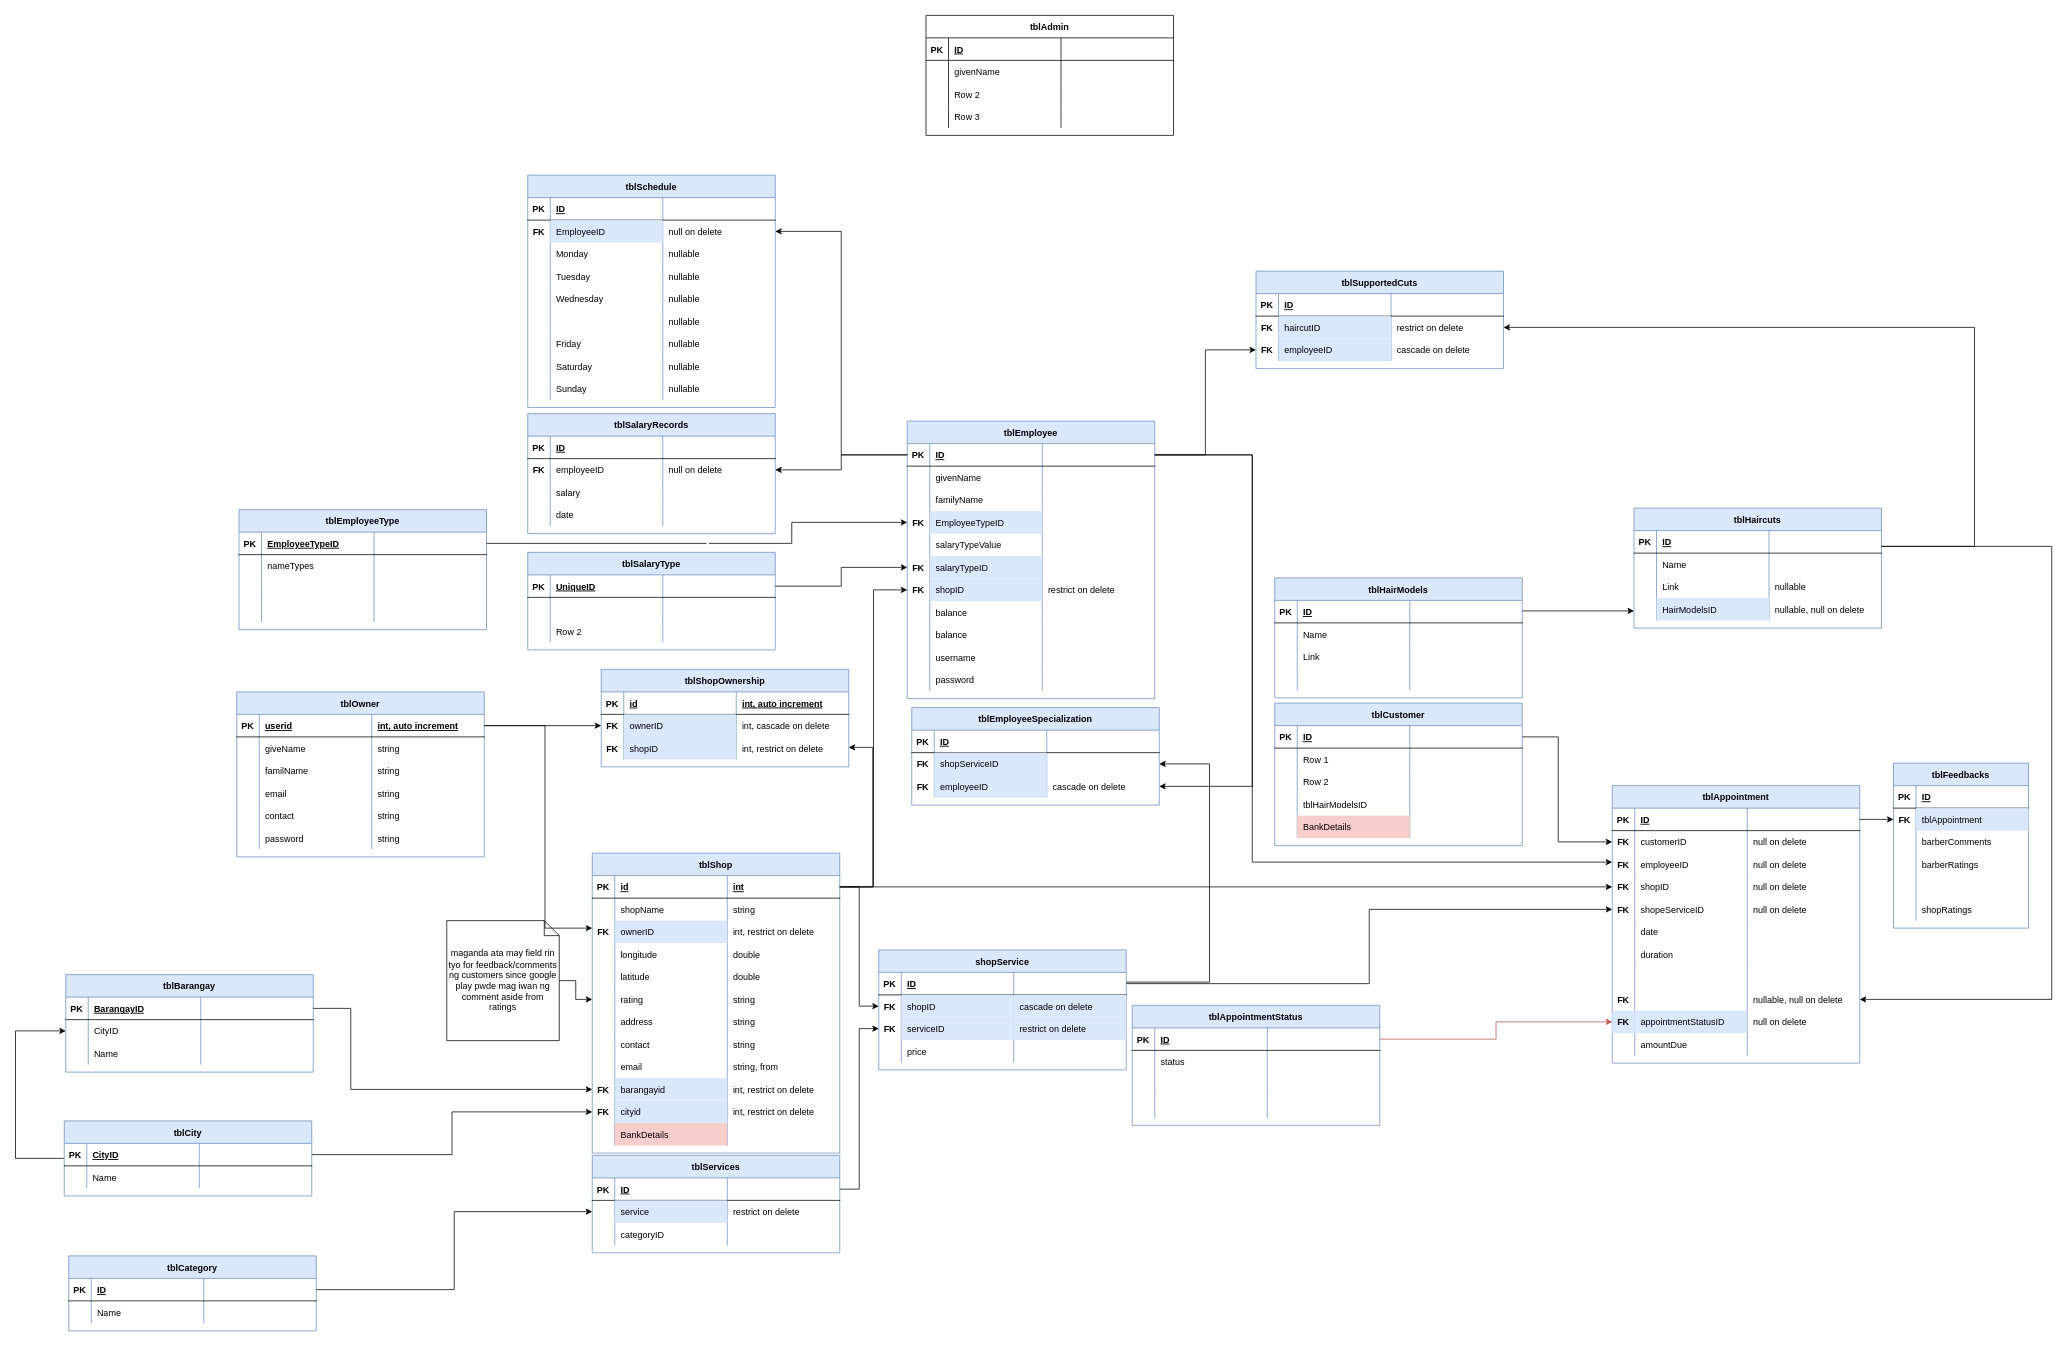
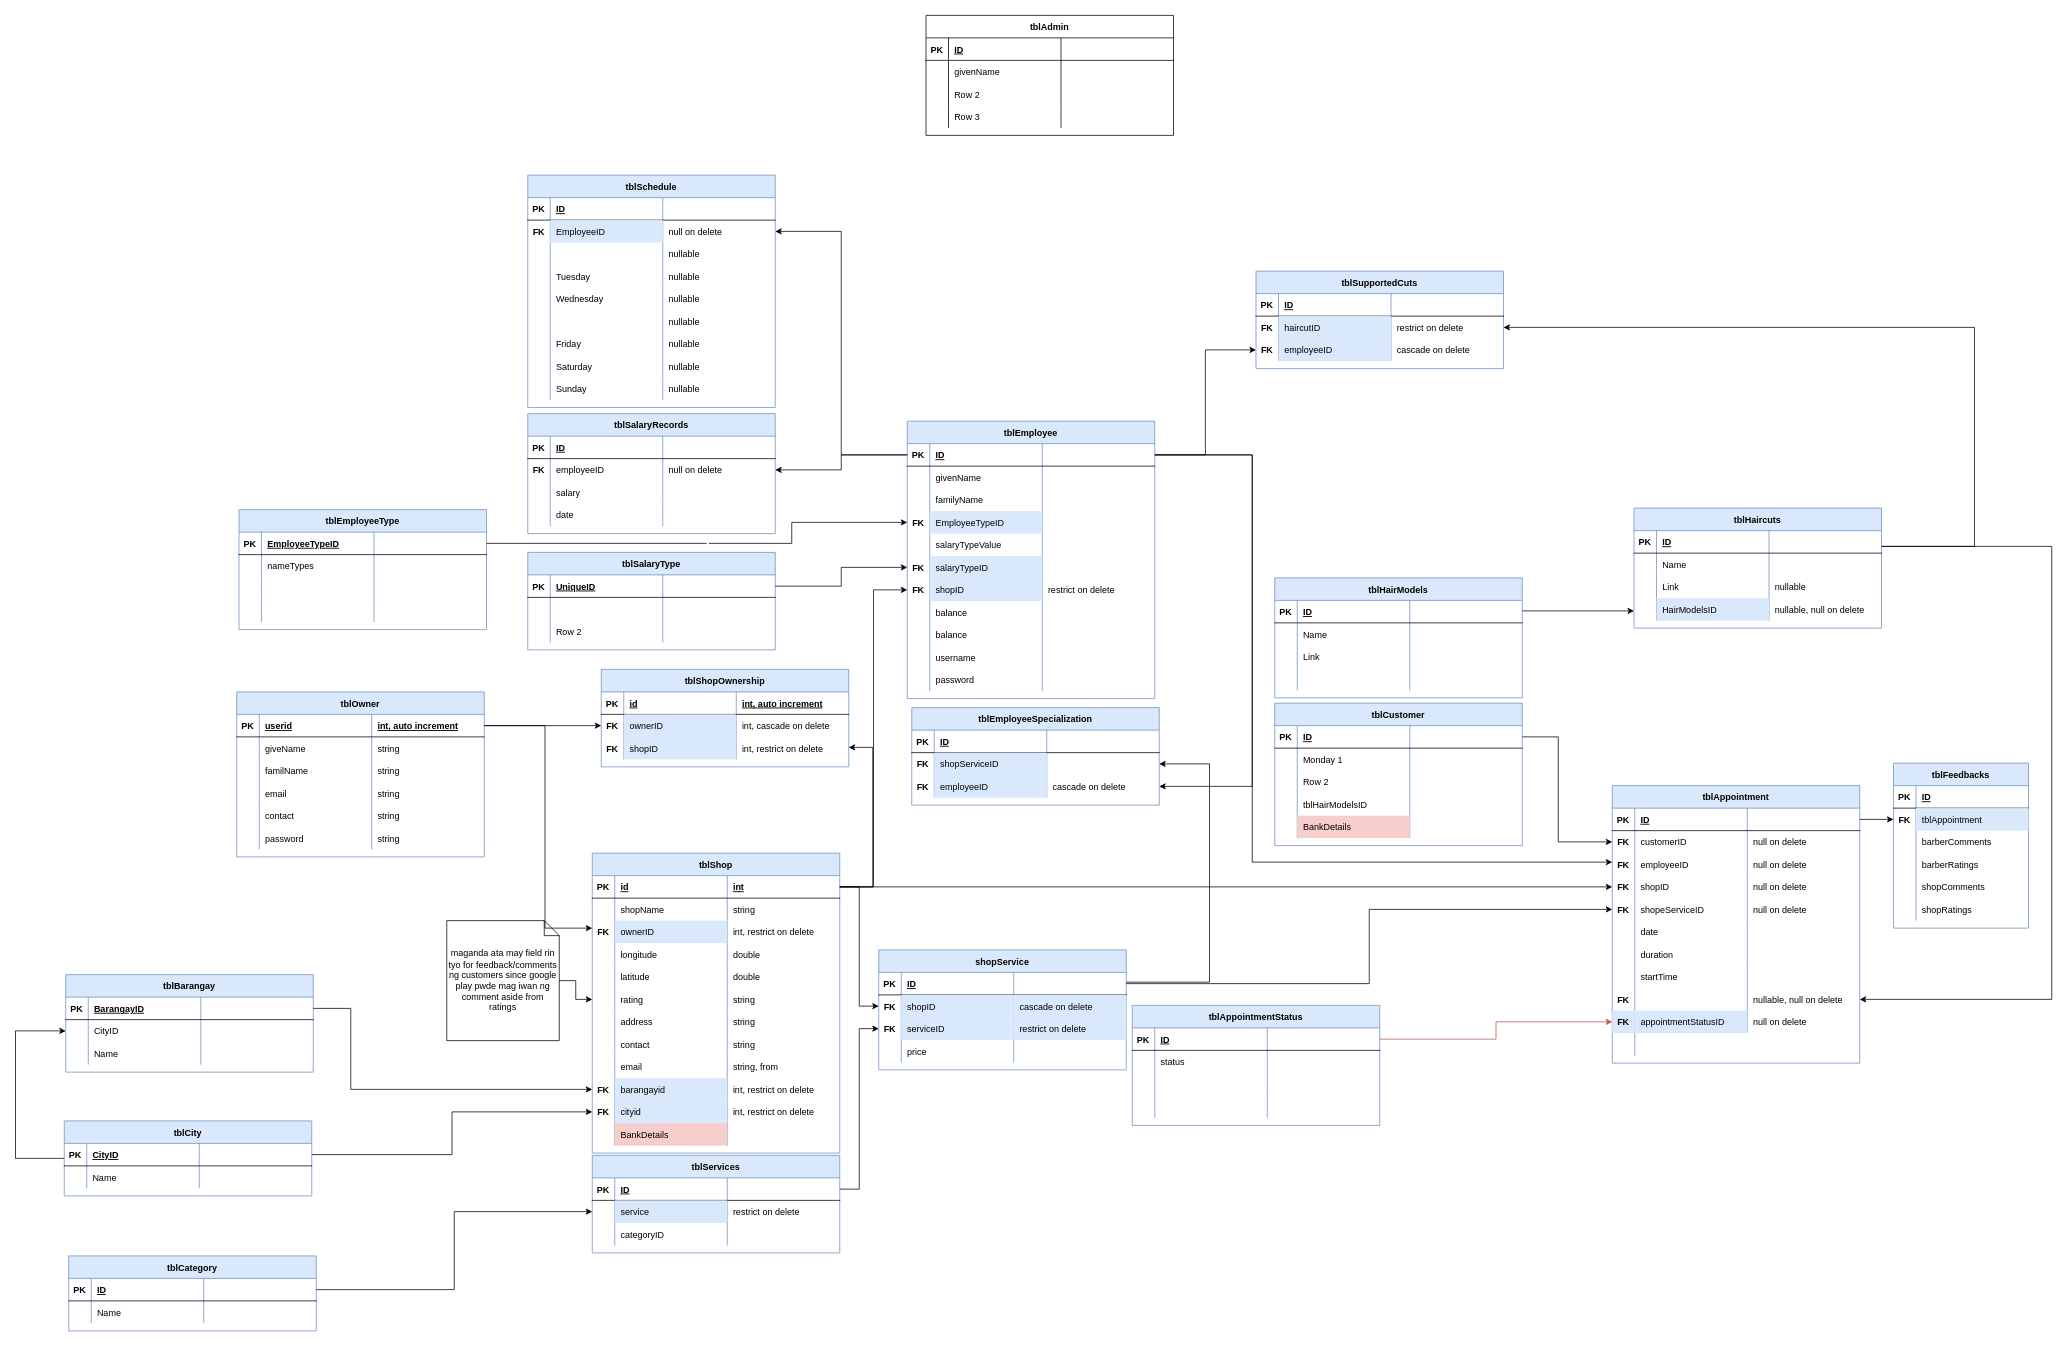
(606, 254) -> none
(1314, 760) -> (1322, 760)
none -> (1972, 887)
none -> (1691, 977)
(1691, 1044) -> none
